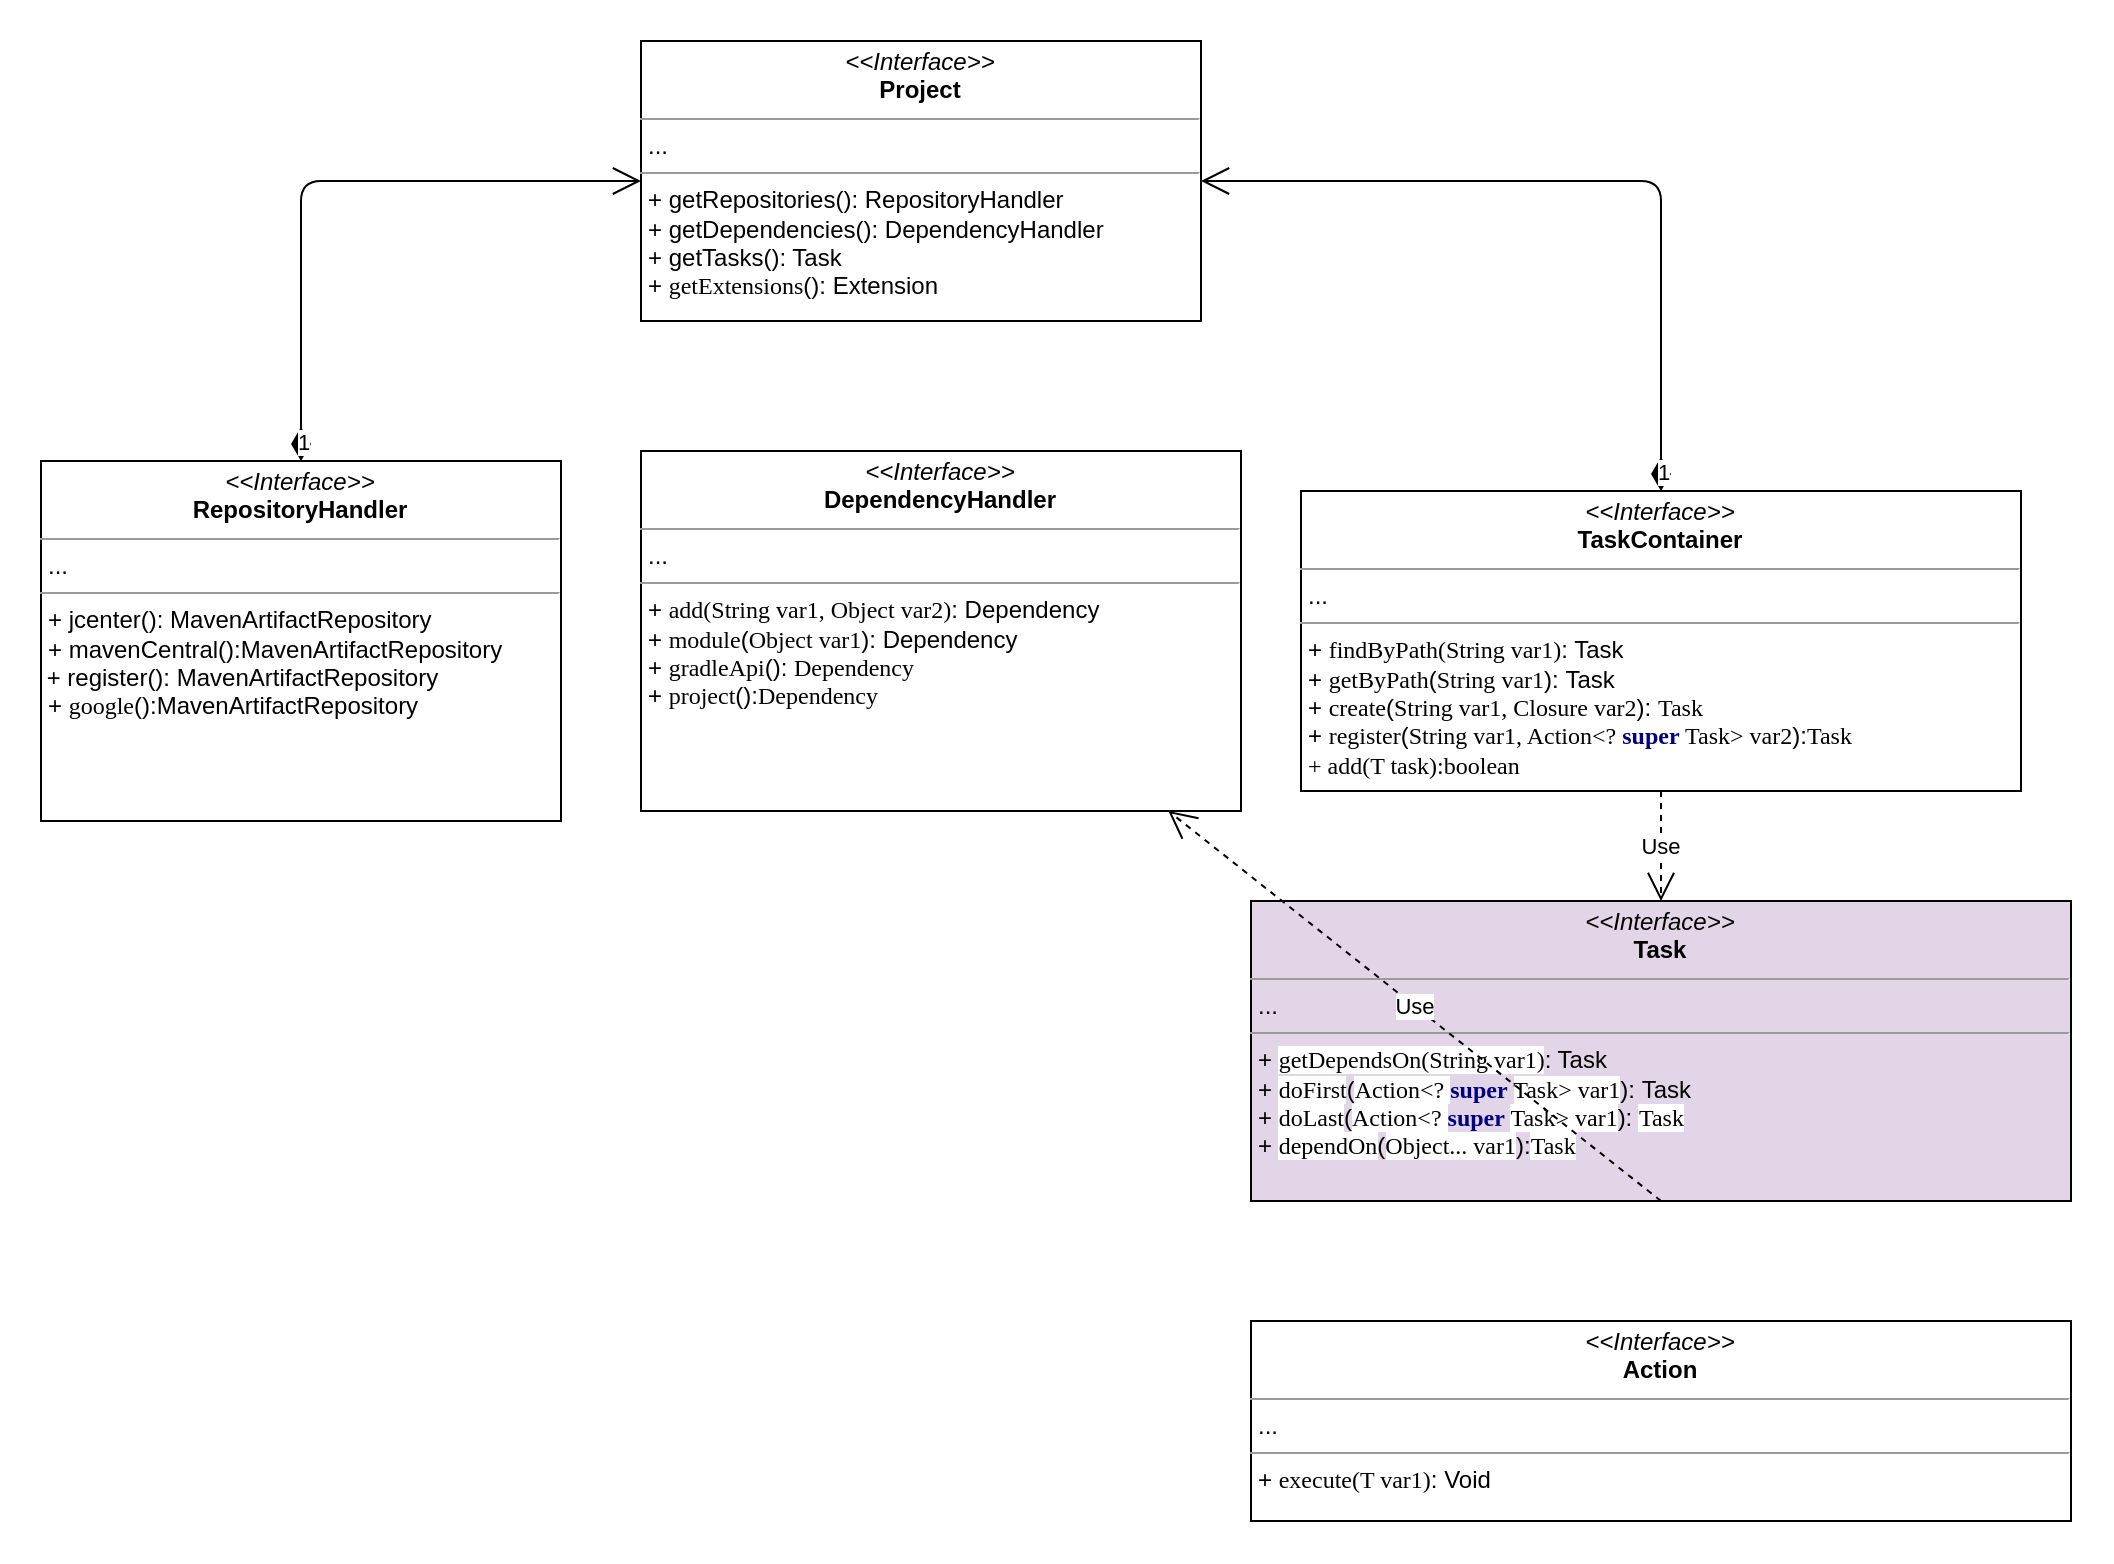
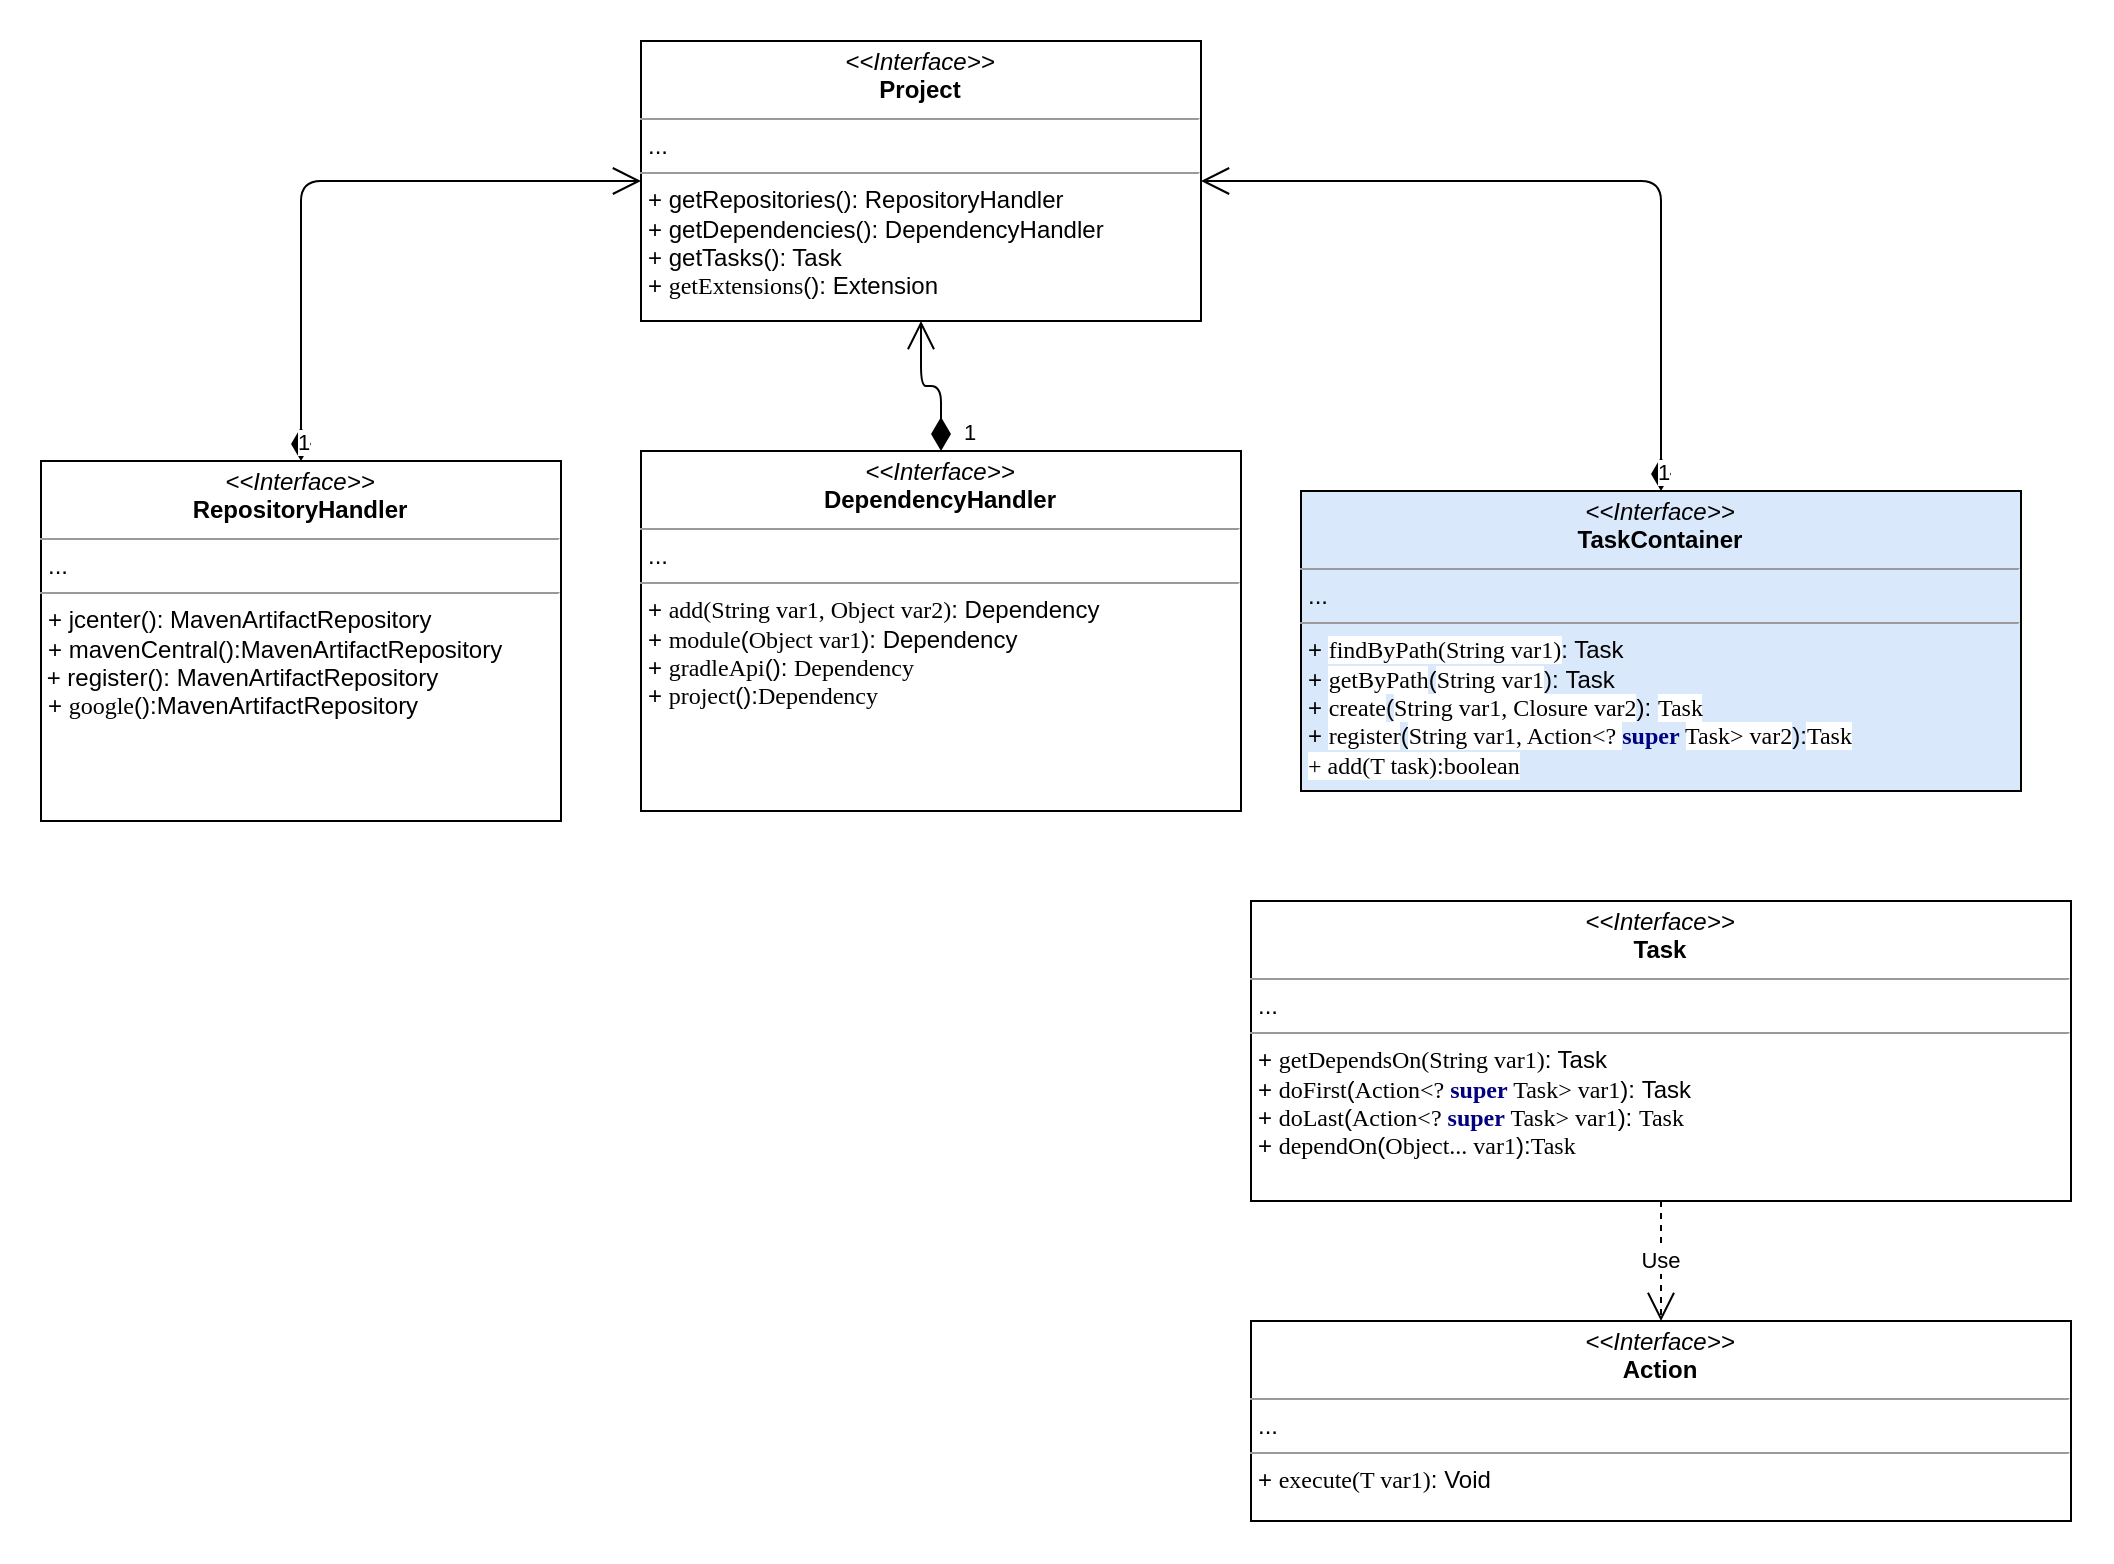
none -> (921, 375)
(1661, 641) -> (1661, 641)
(1661, 843) -> none
(1661, 1051) -> (1661, 1051)
(1534, 1100) -> (1661, 1285)
